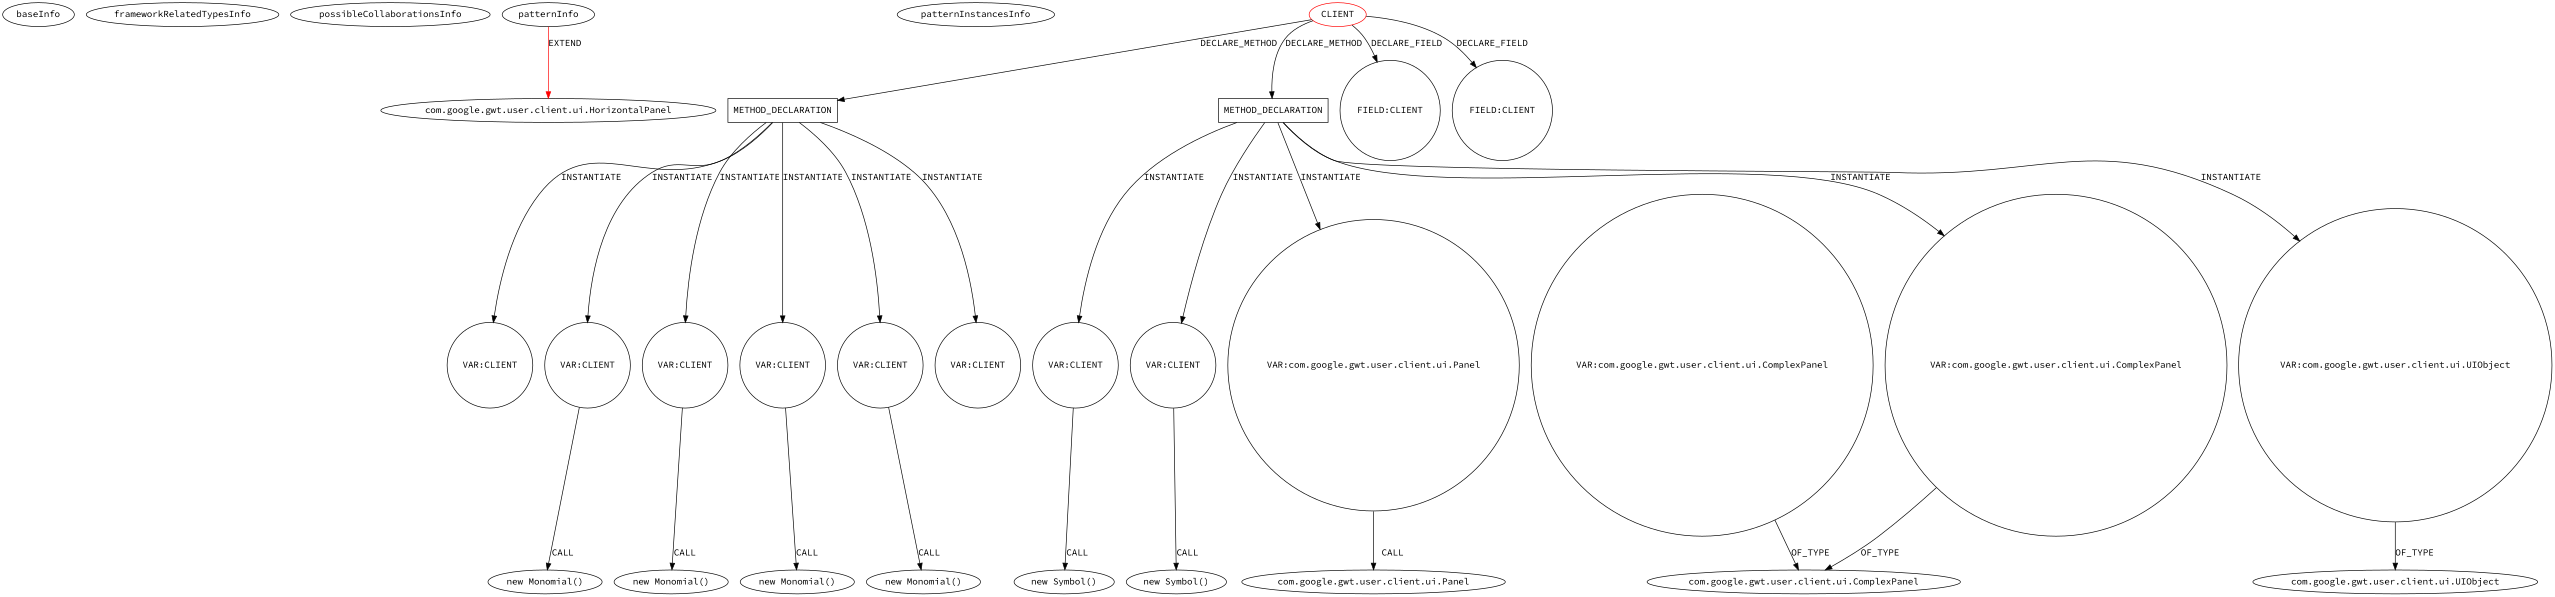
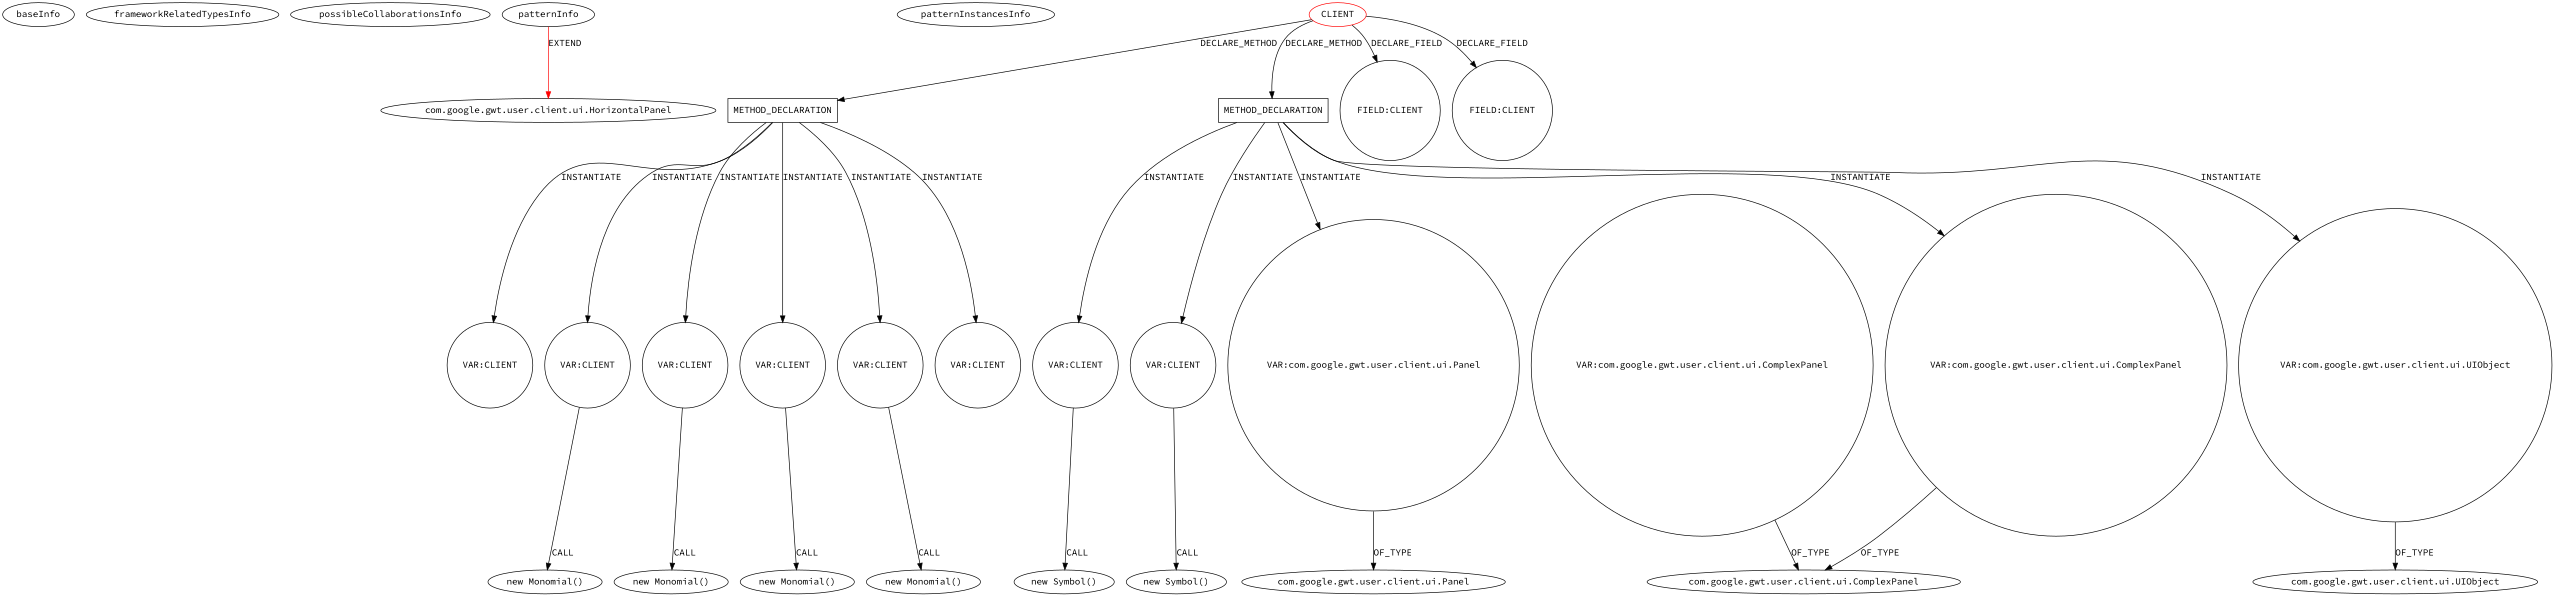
(1393, 553) -> (1393, 553)
